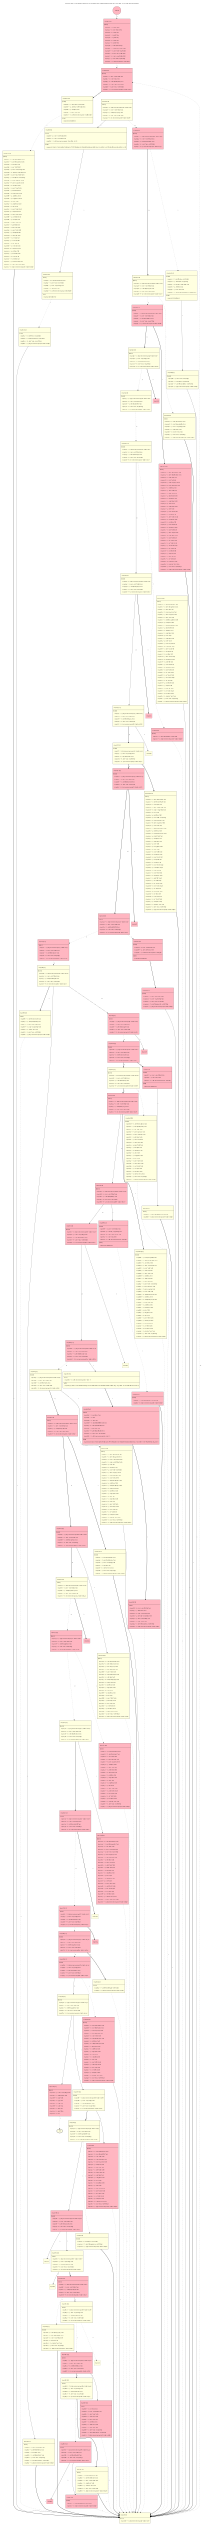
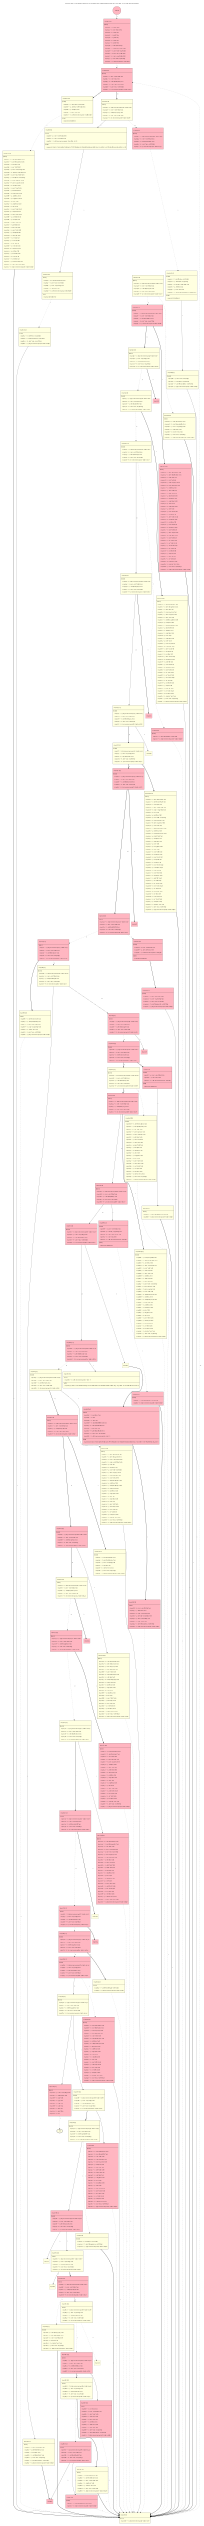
none -> (117, 95)
(148, 212) -> none
none -> (158, 502)
(45, 998) -> (31, 984)
(109, 1397) -> (142, 1387)
(90, 1697) -> (90, 1697)
(136, 2043) -> none
(53, 2511) -> (45, 2482)
